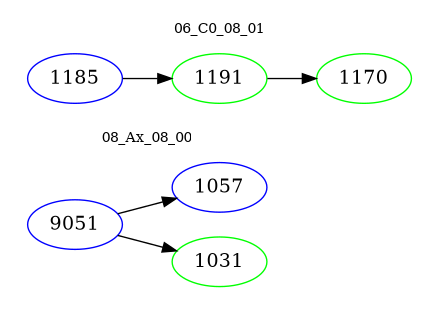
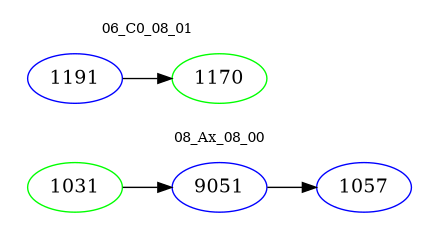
(75, 79) -> none
(220, 79) -> (75, 79)
(140, 241) -> (140, 187)
